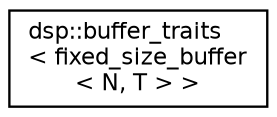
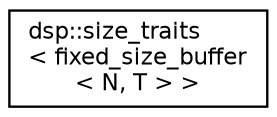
(138, 59) -> (138, 59)
